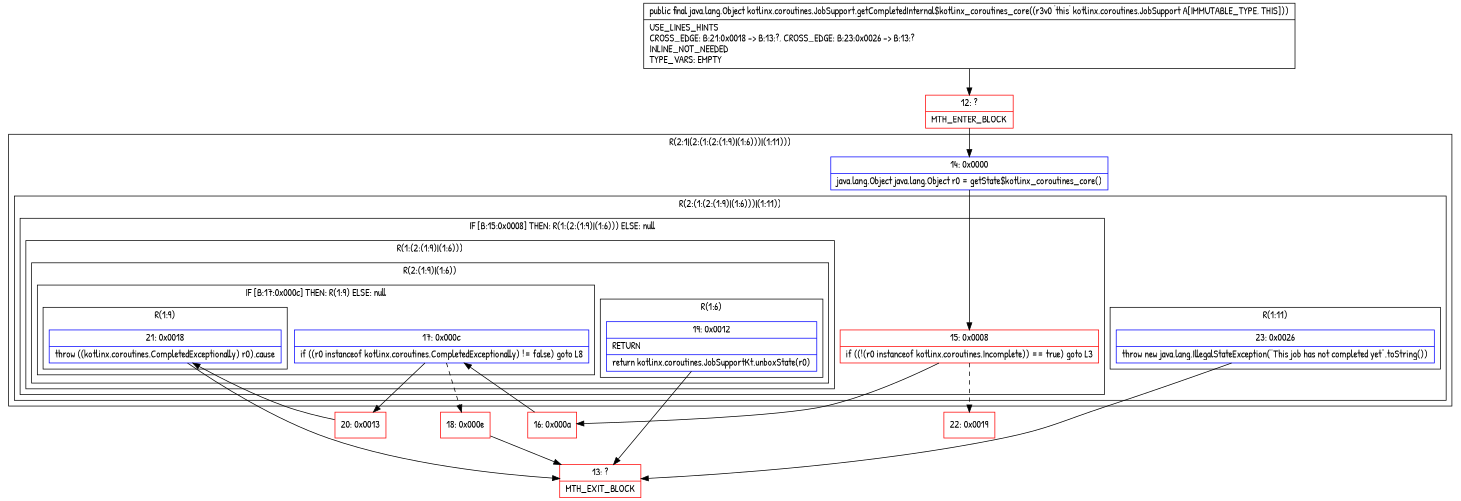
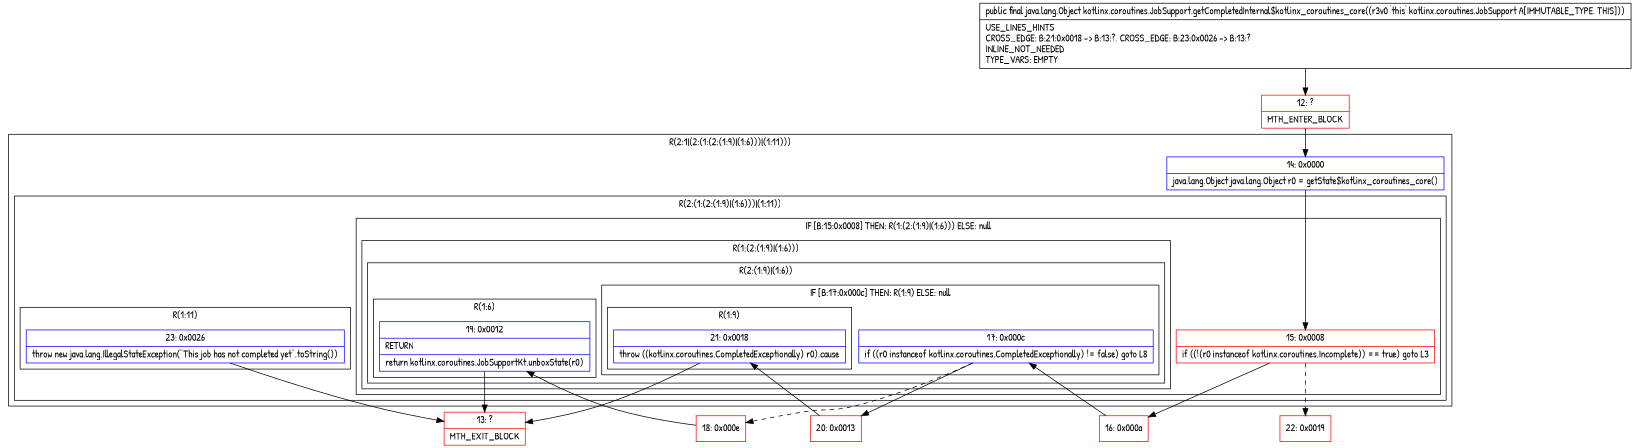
(522, 449) -> (620, 411)
